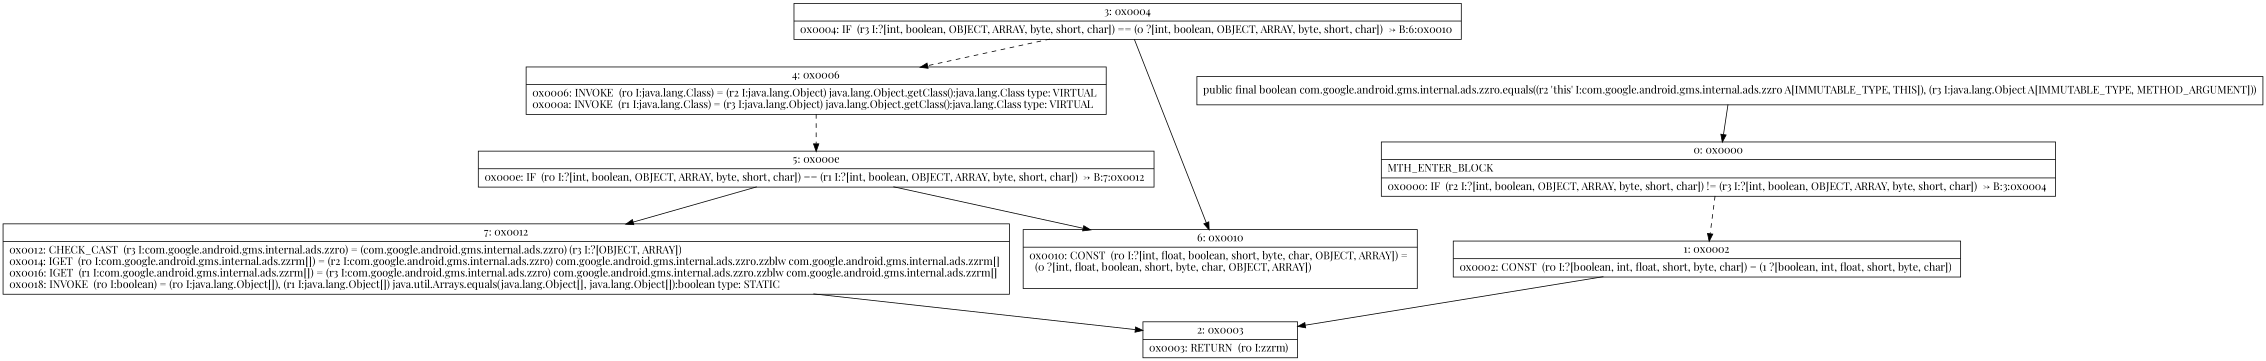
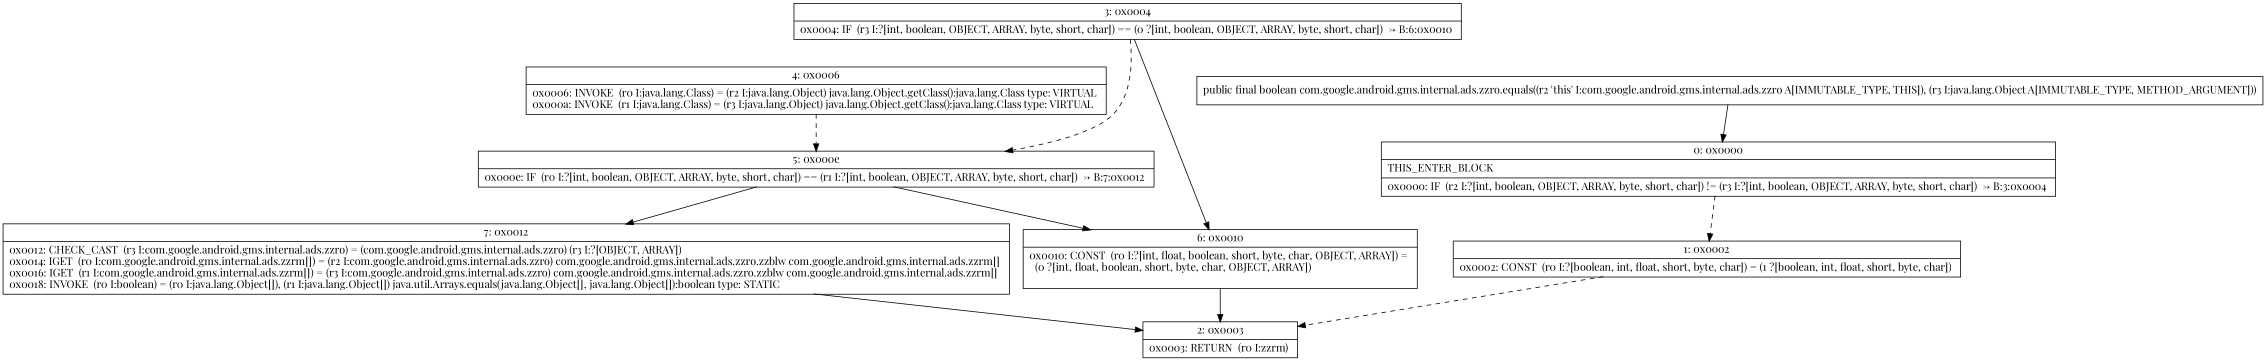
(989, 52) -> (1102, 123)
(1441, 168) -> (1441, 168)
none -> (1220, 301)
(1454, 301) -> (1454, 301)
